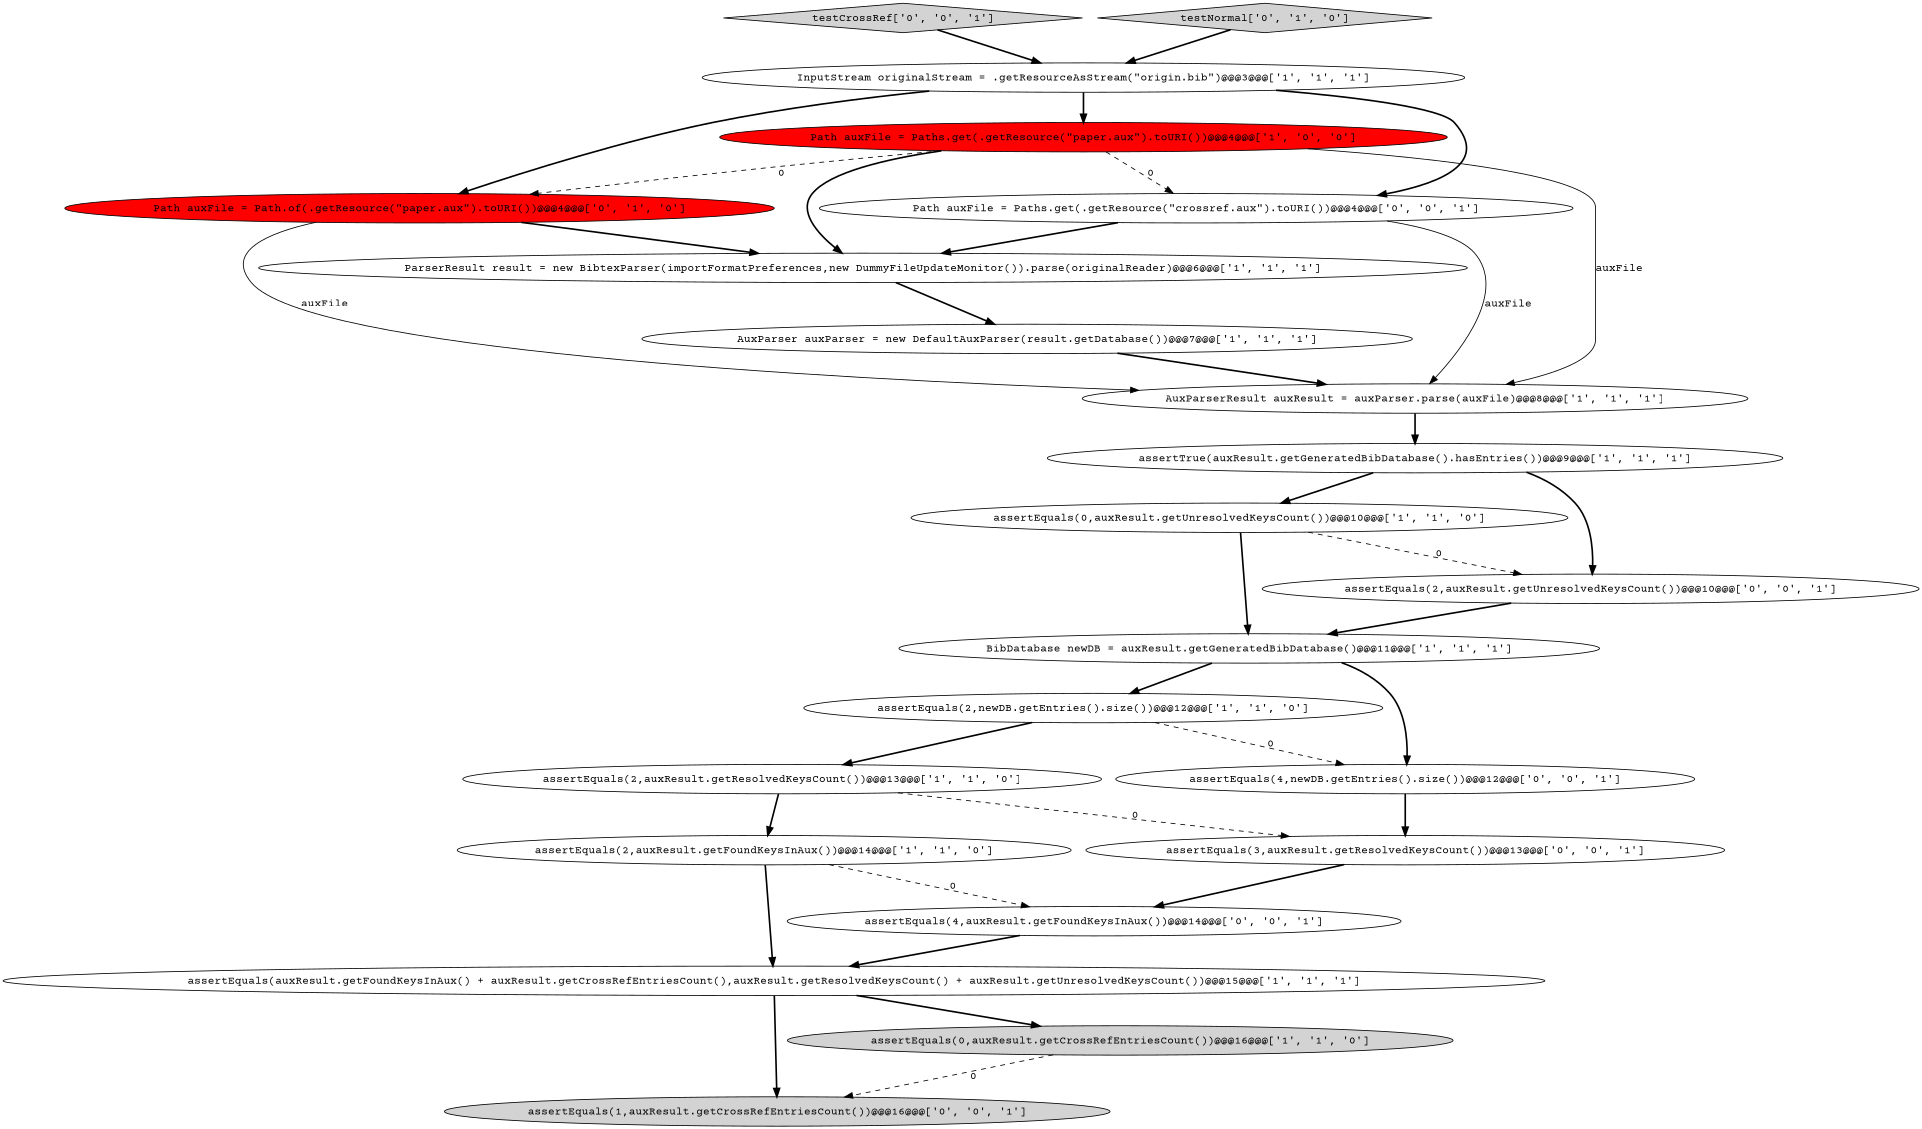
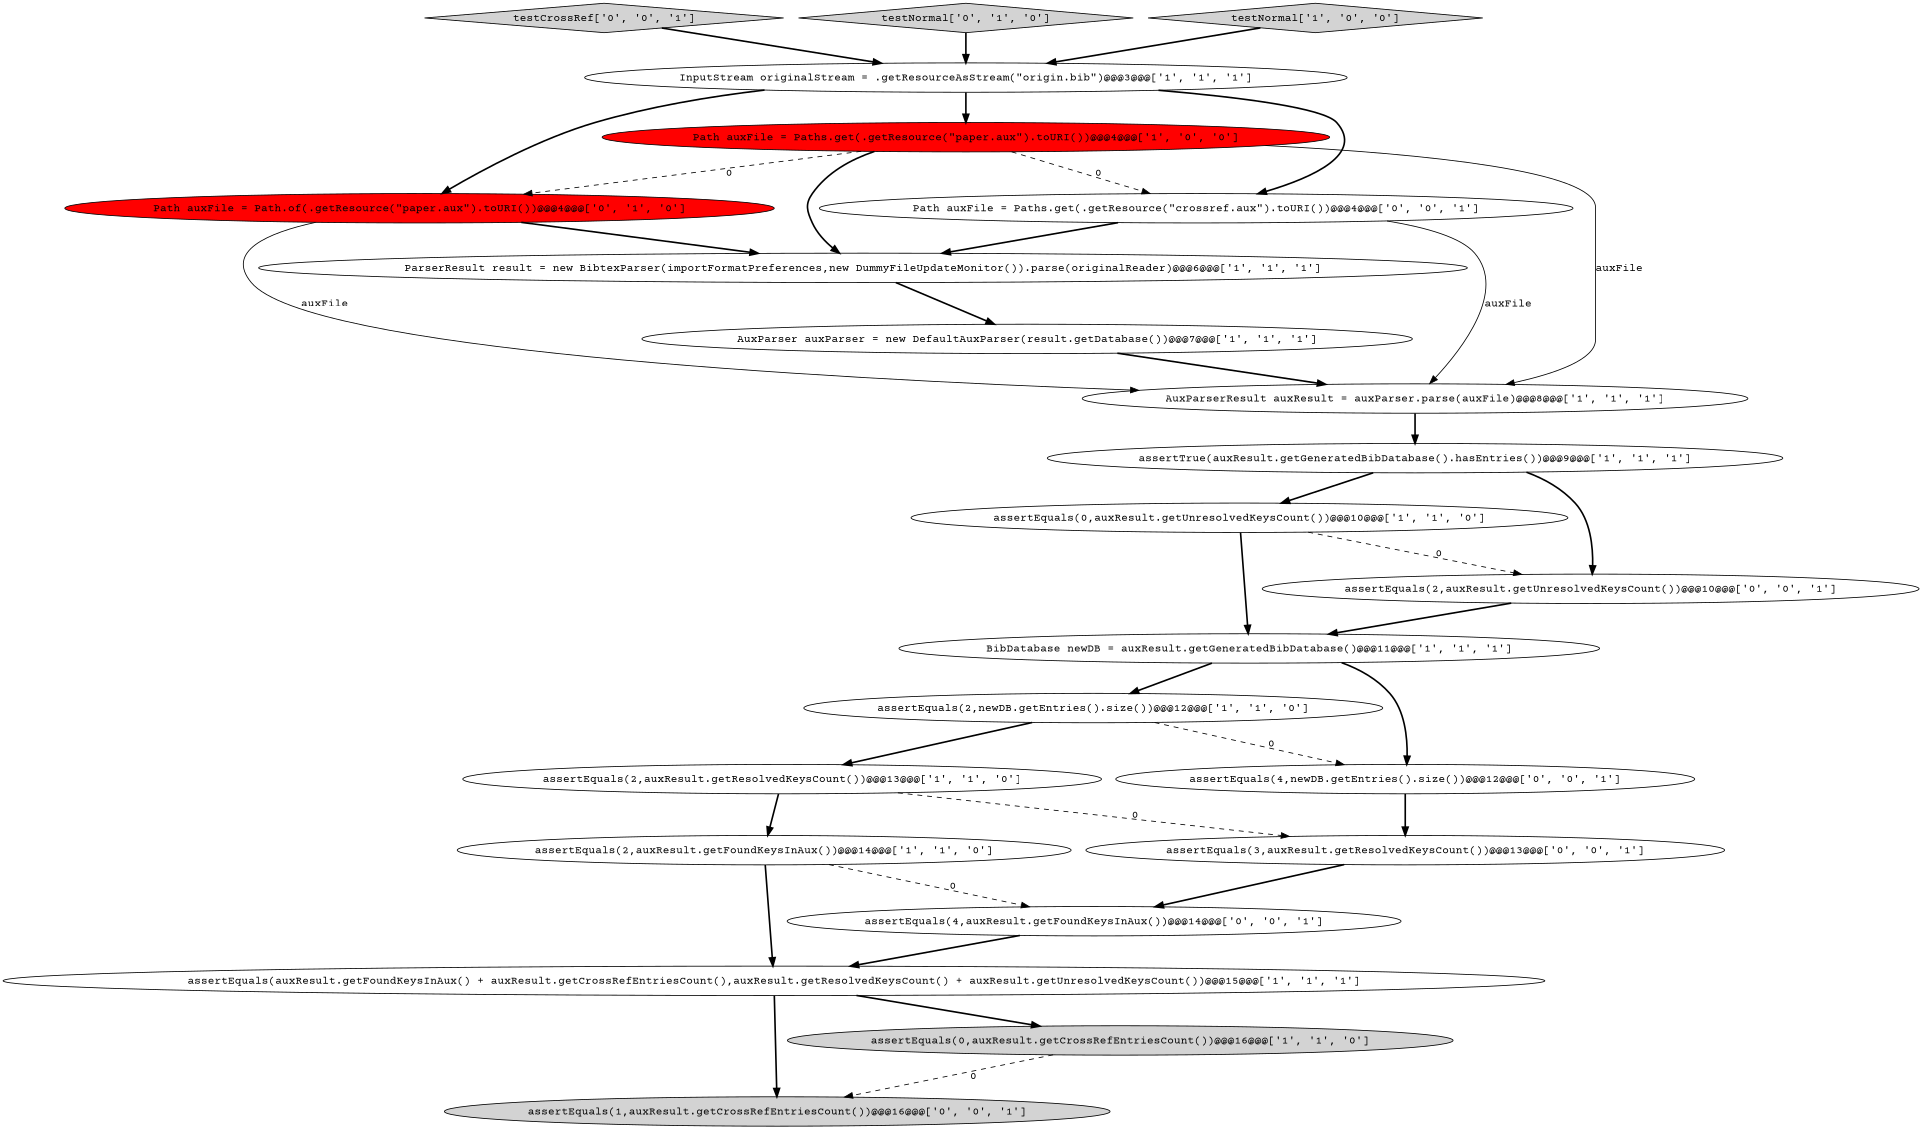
none -> (1315, 18)
